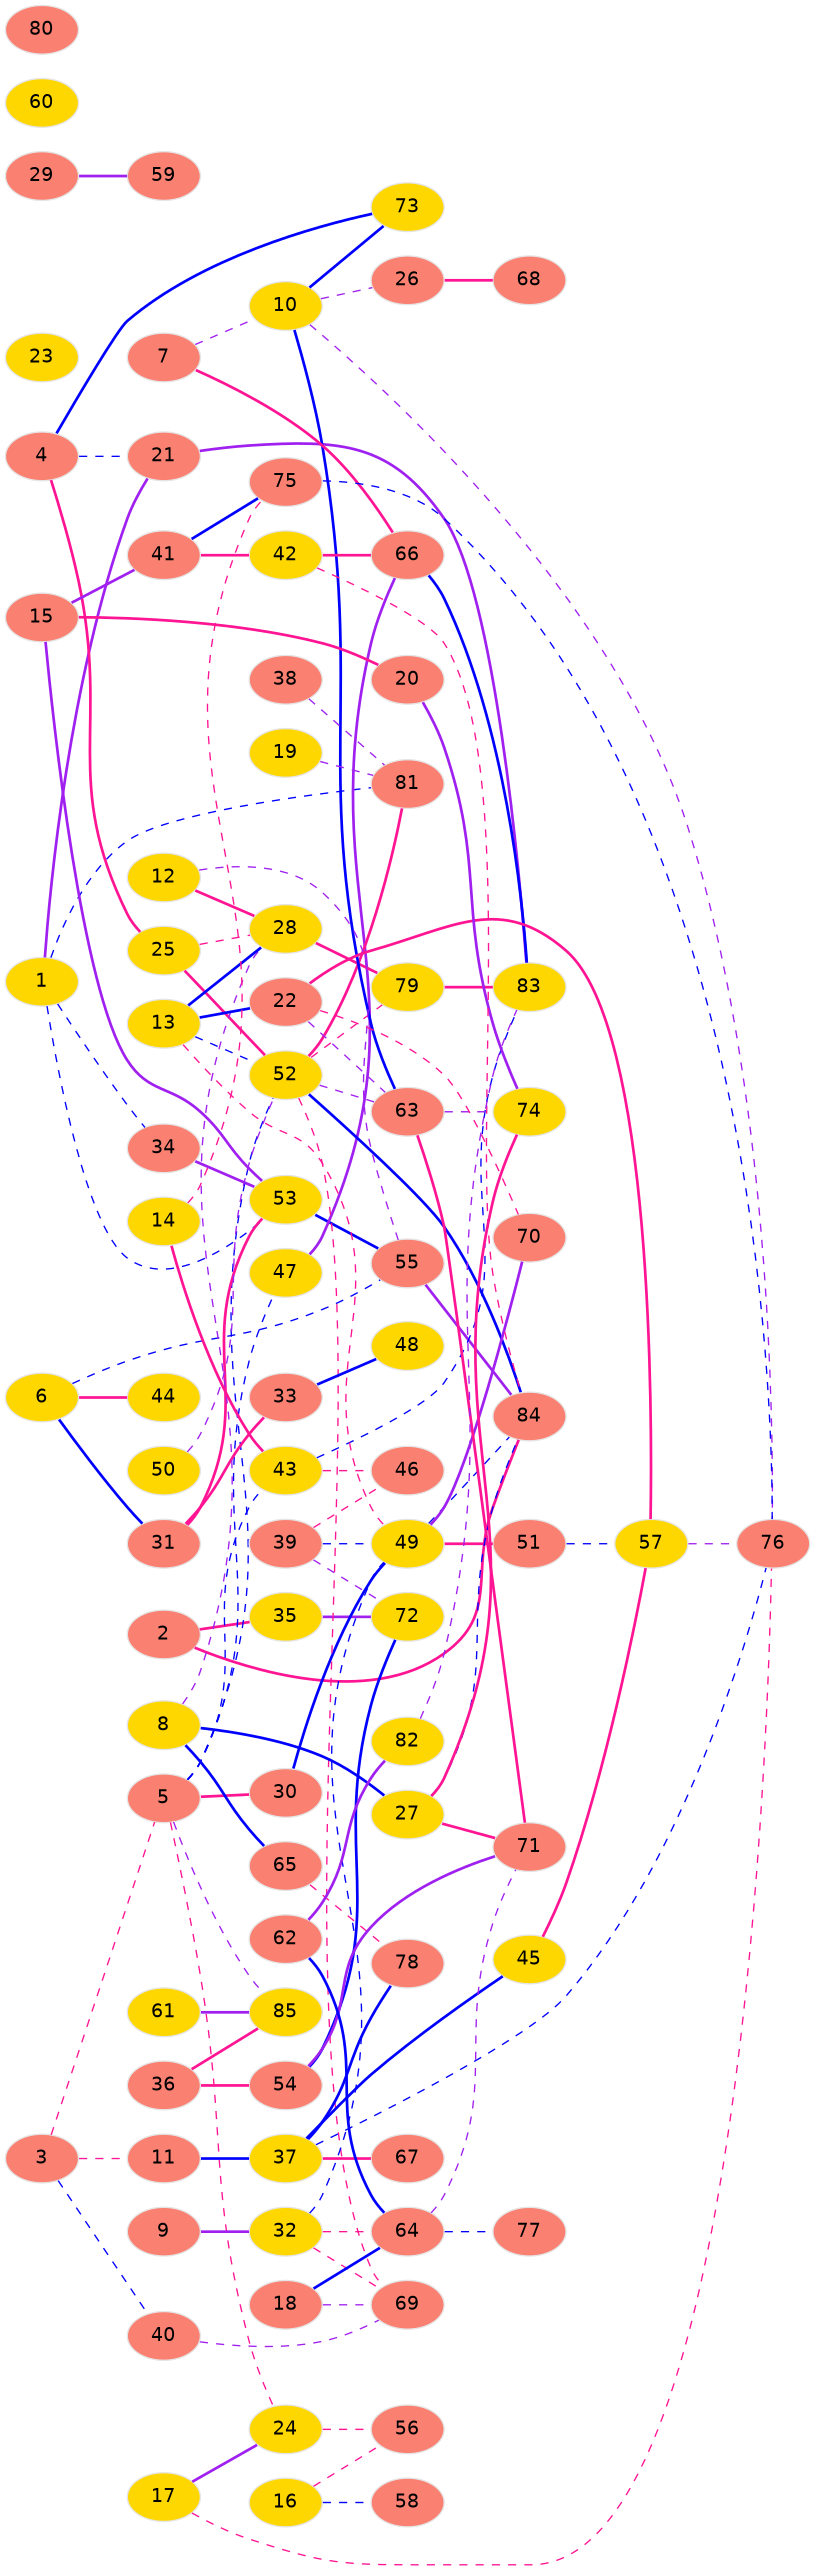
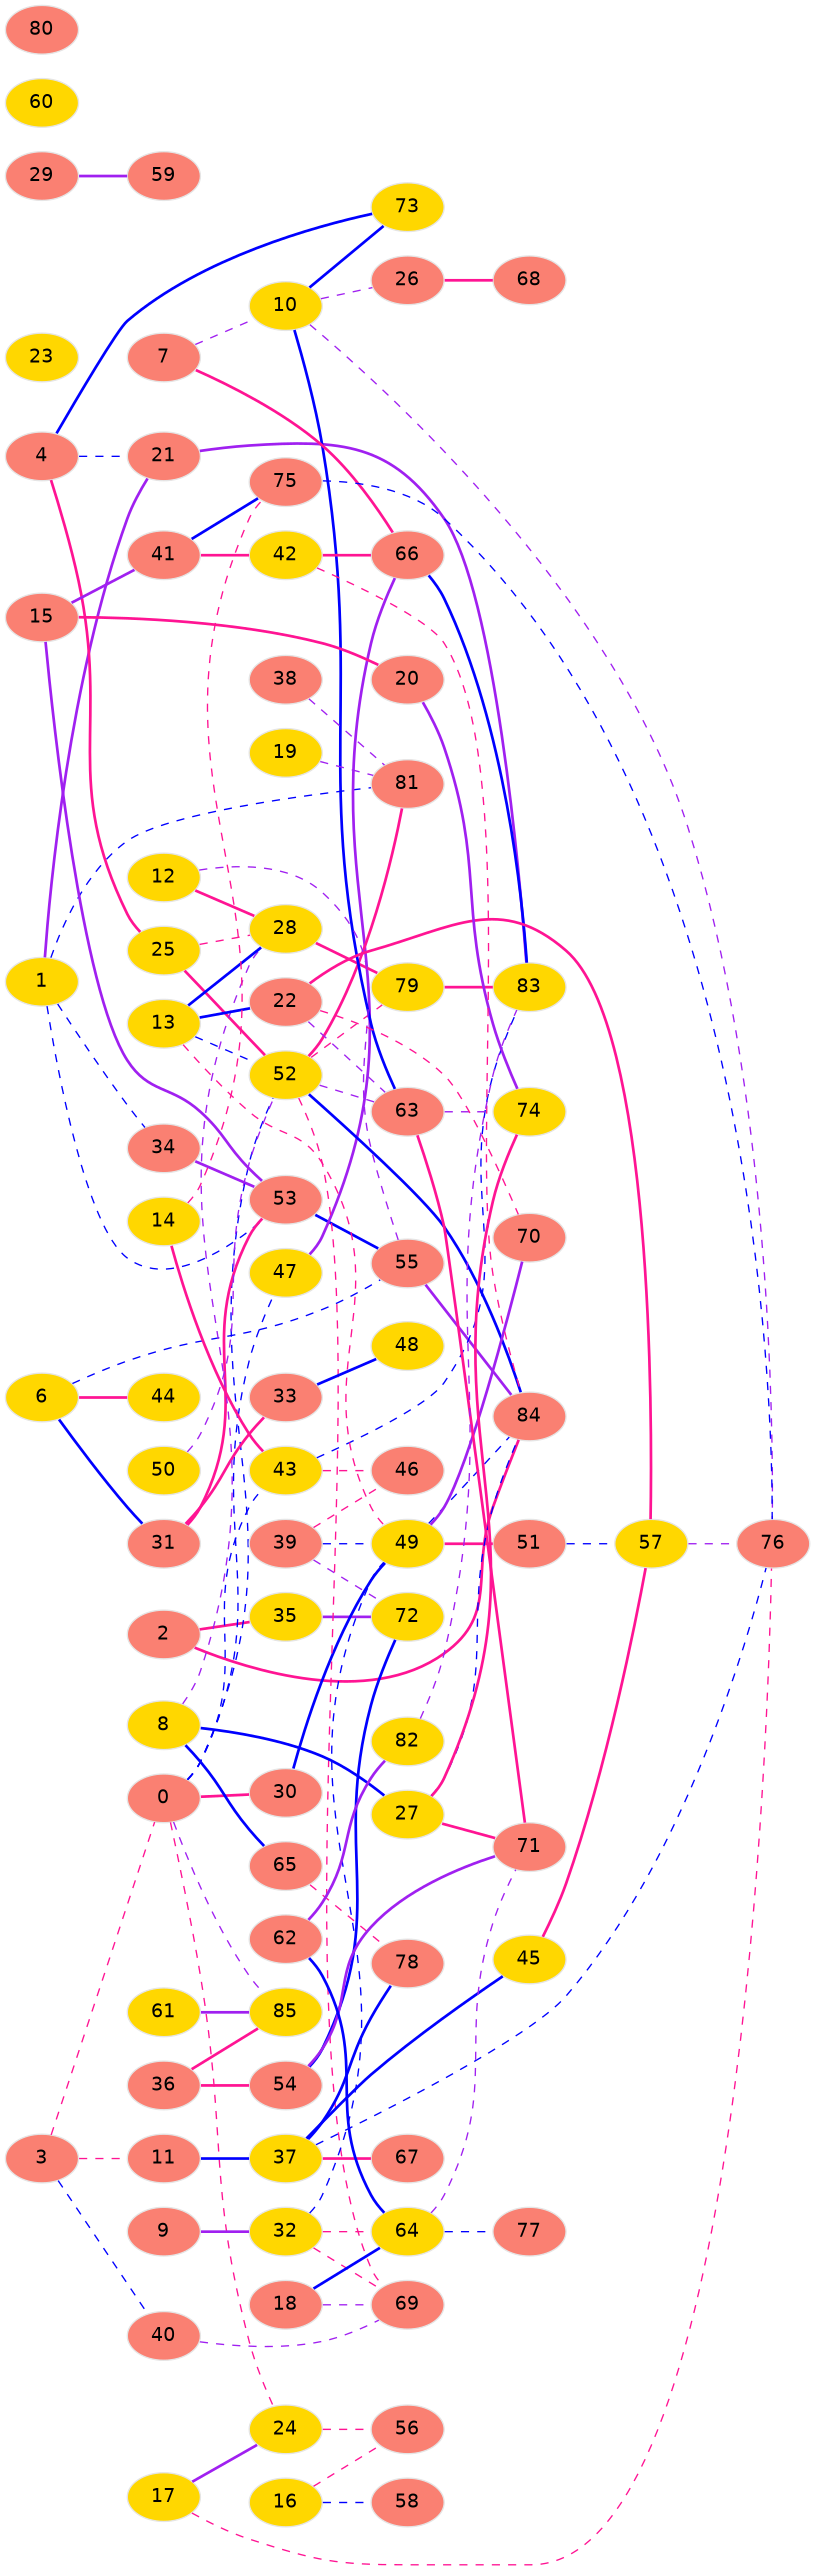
(286, 1200) -> (286, 1200)
(164, 1798) -> (164, 1798)
(408, 2232) -> (408, 2232)
